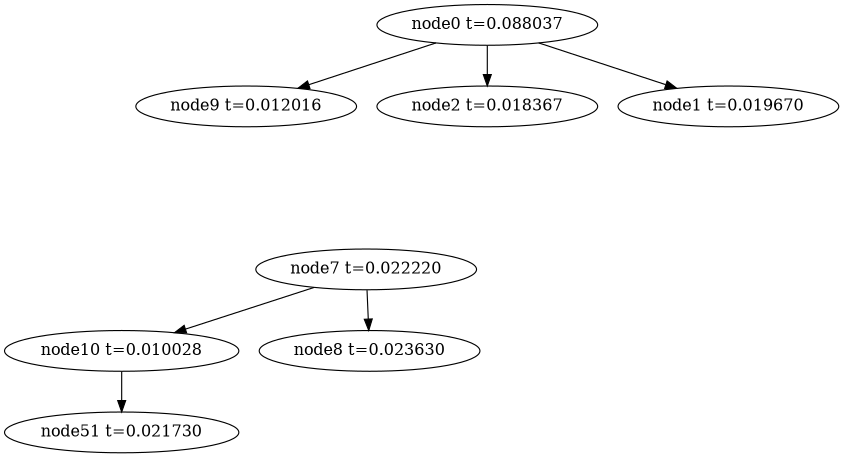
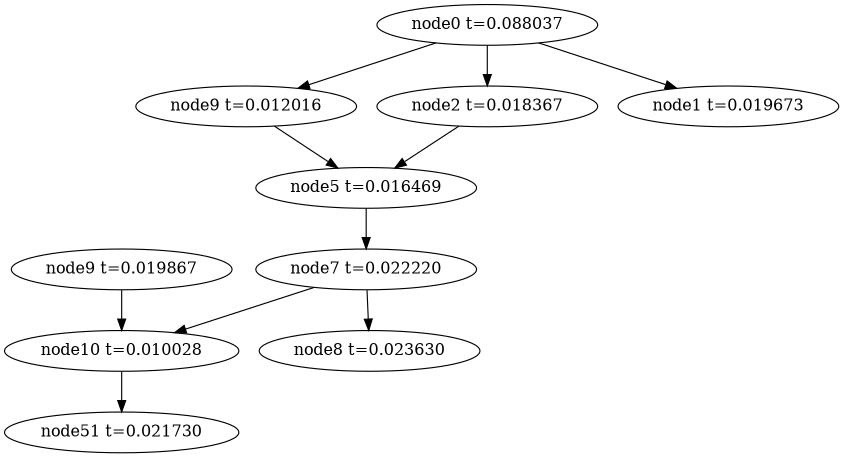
(728, 106) -> (728, 106)
none -> (366, 188)
none -> (122, 269)
